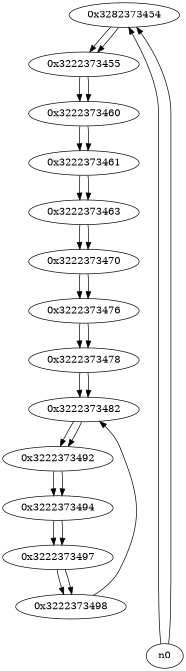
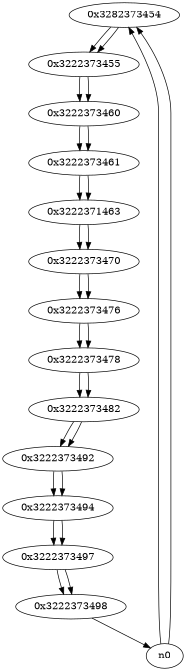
(84, 212) -> (84, 212)
(136, 514) -> (118, 631)
